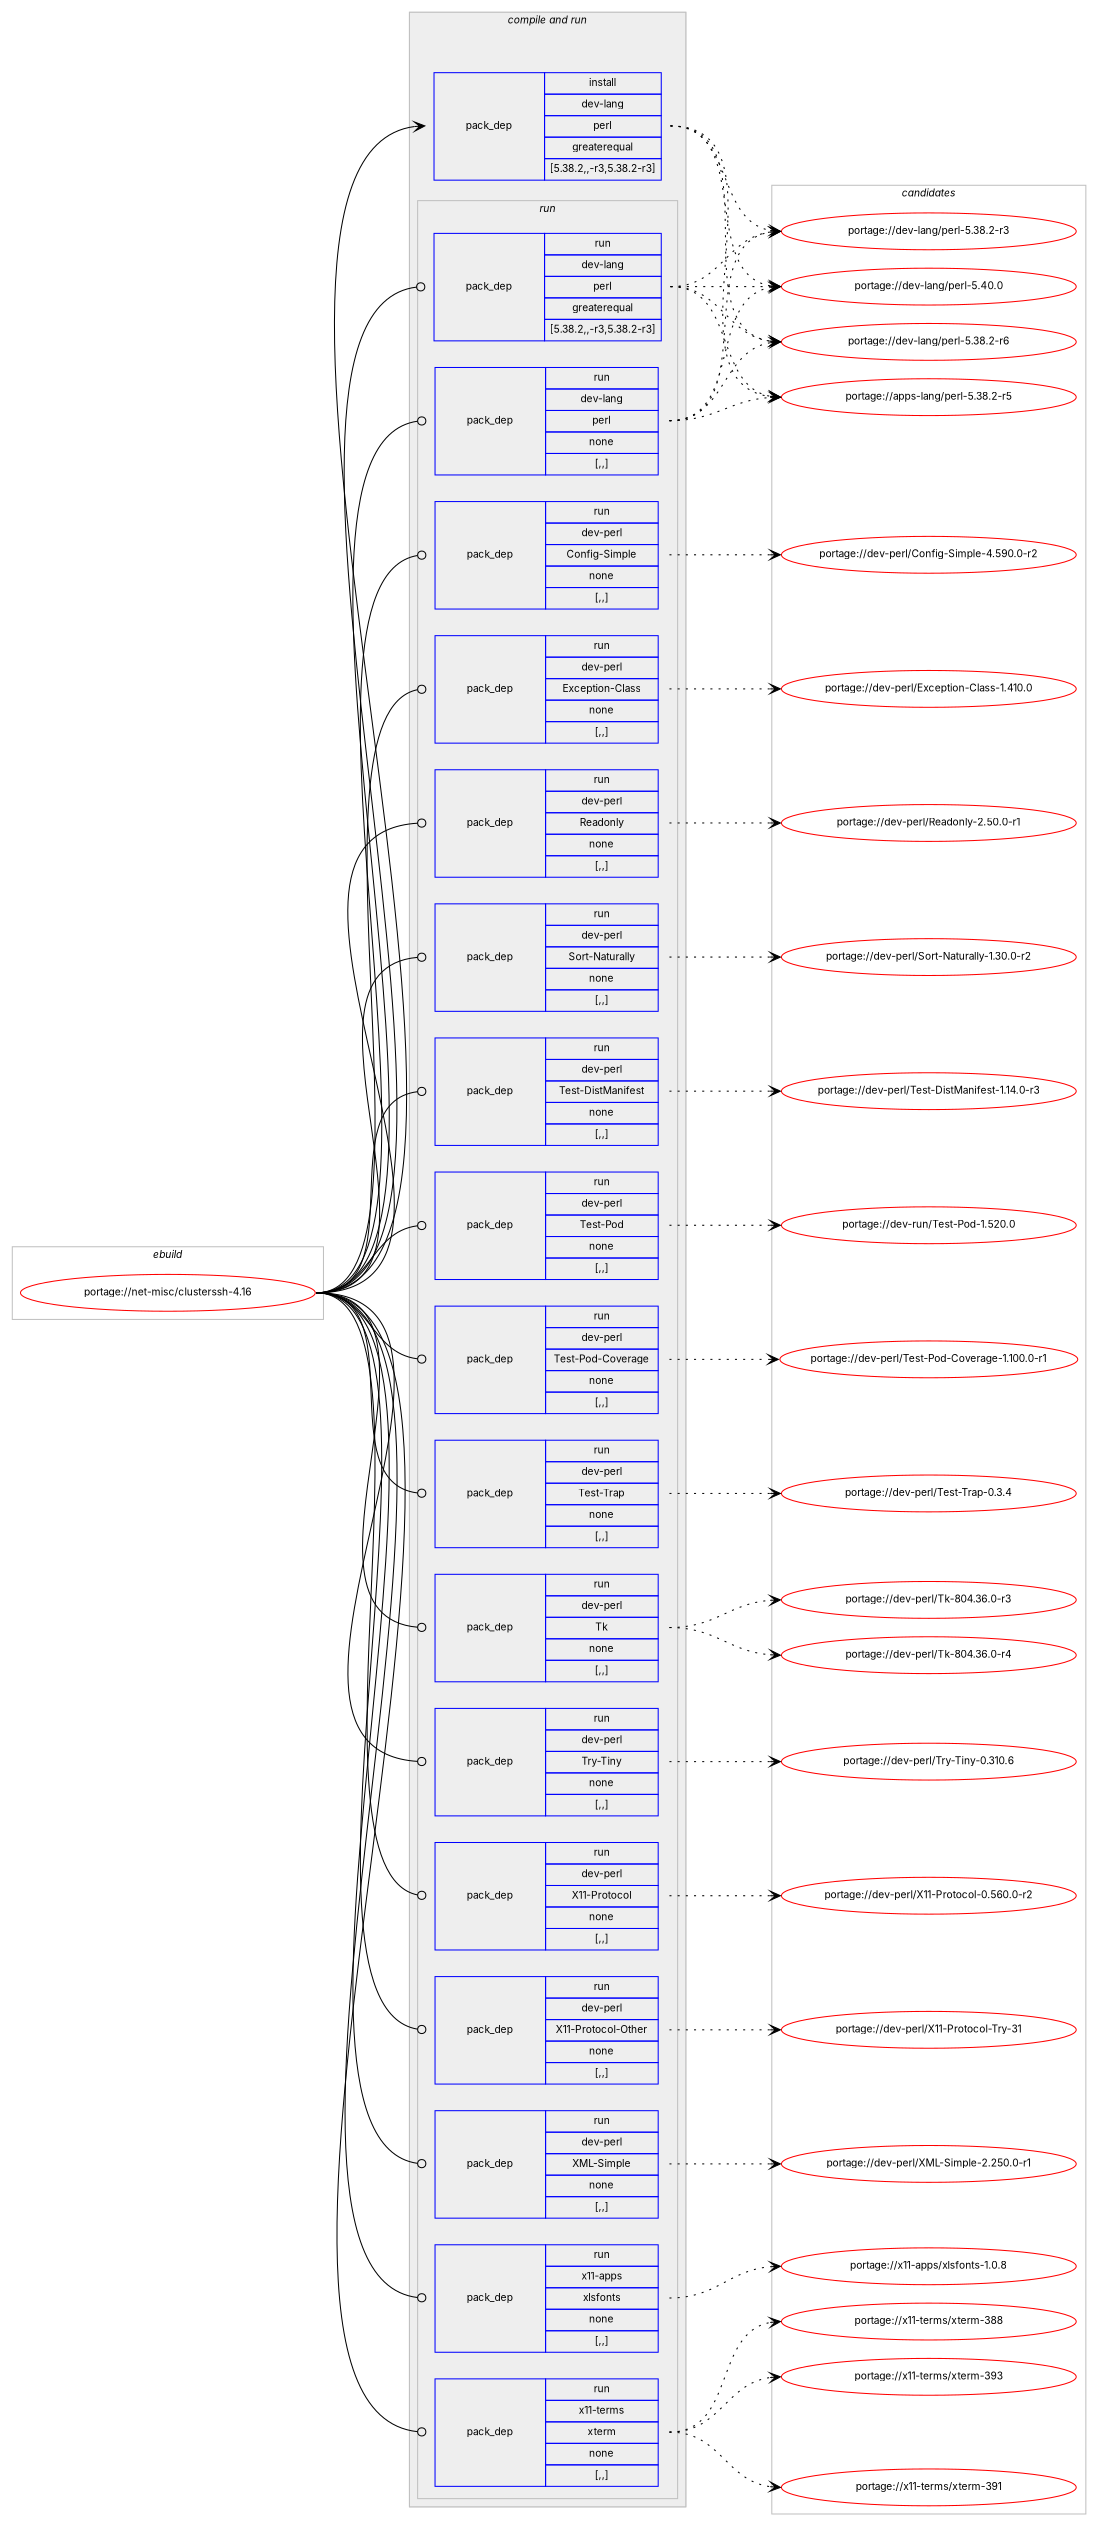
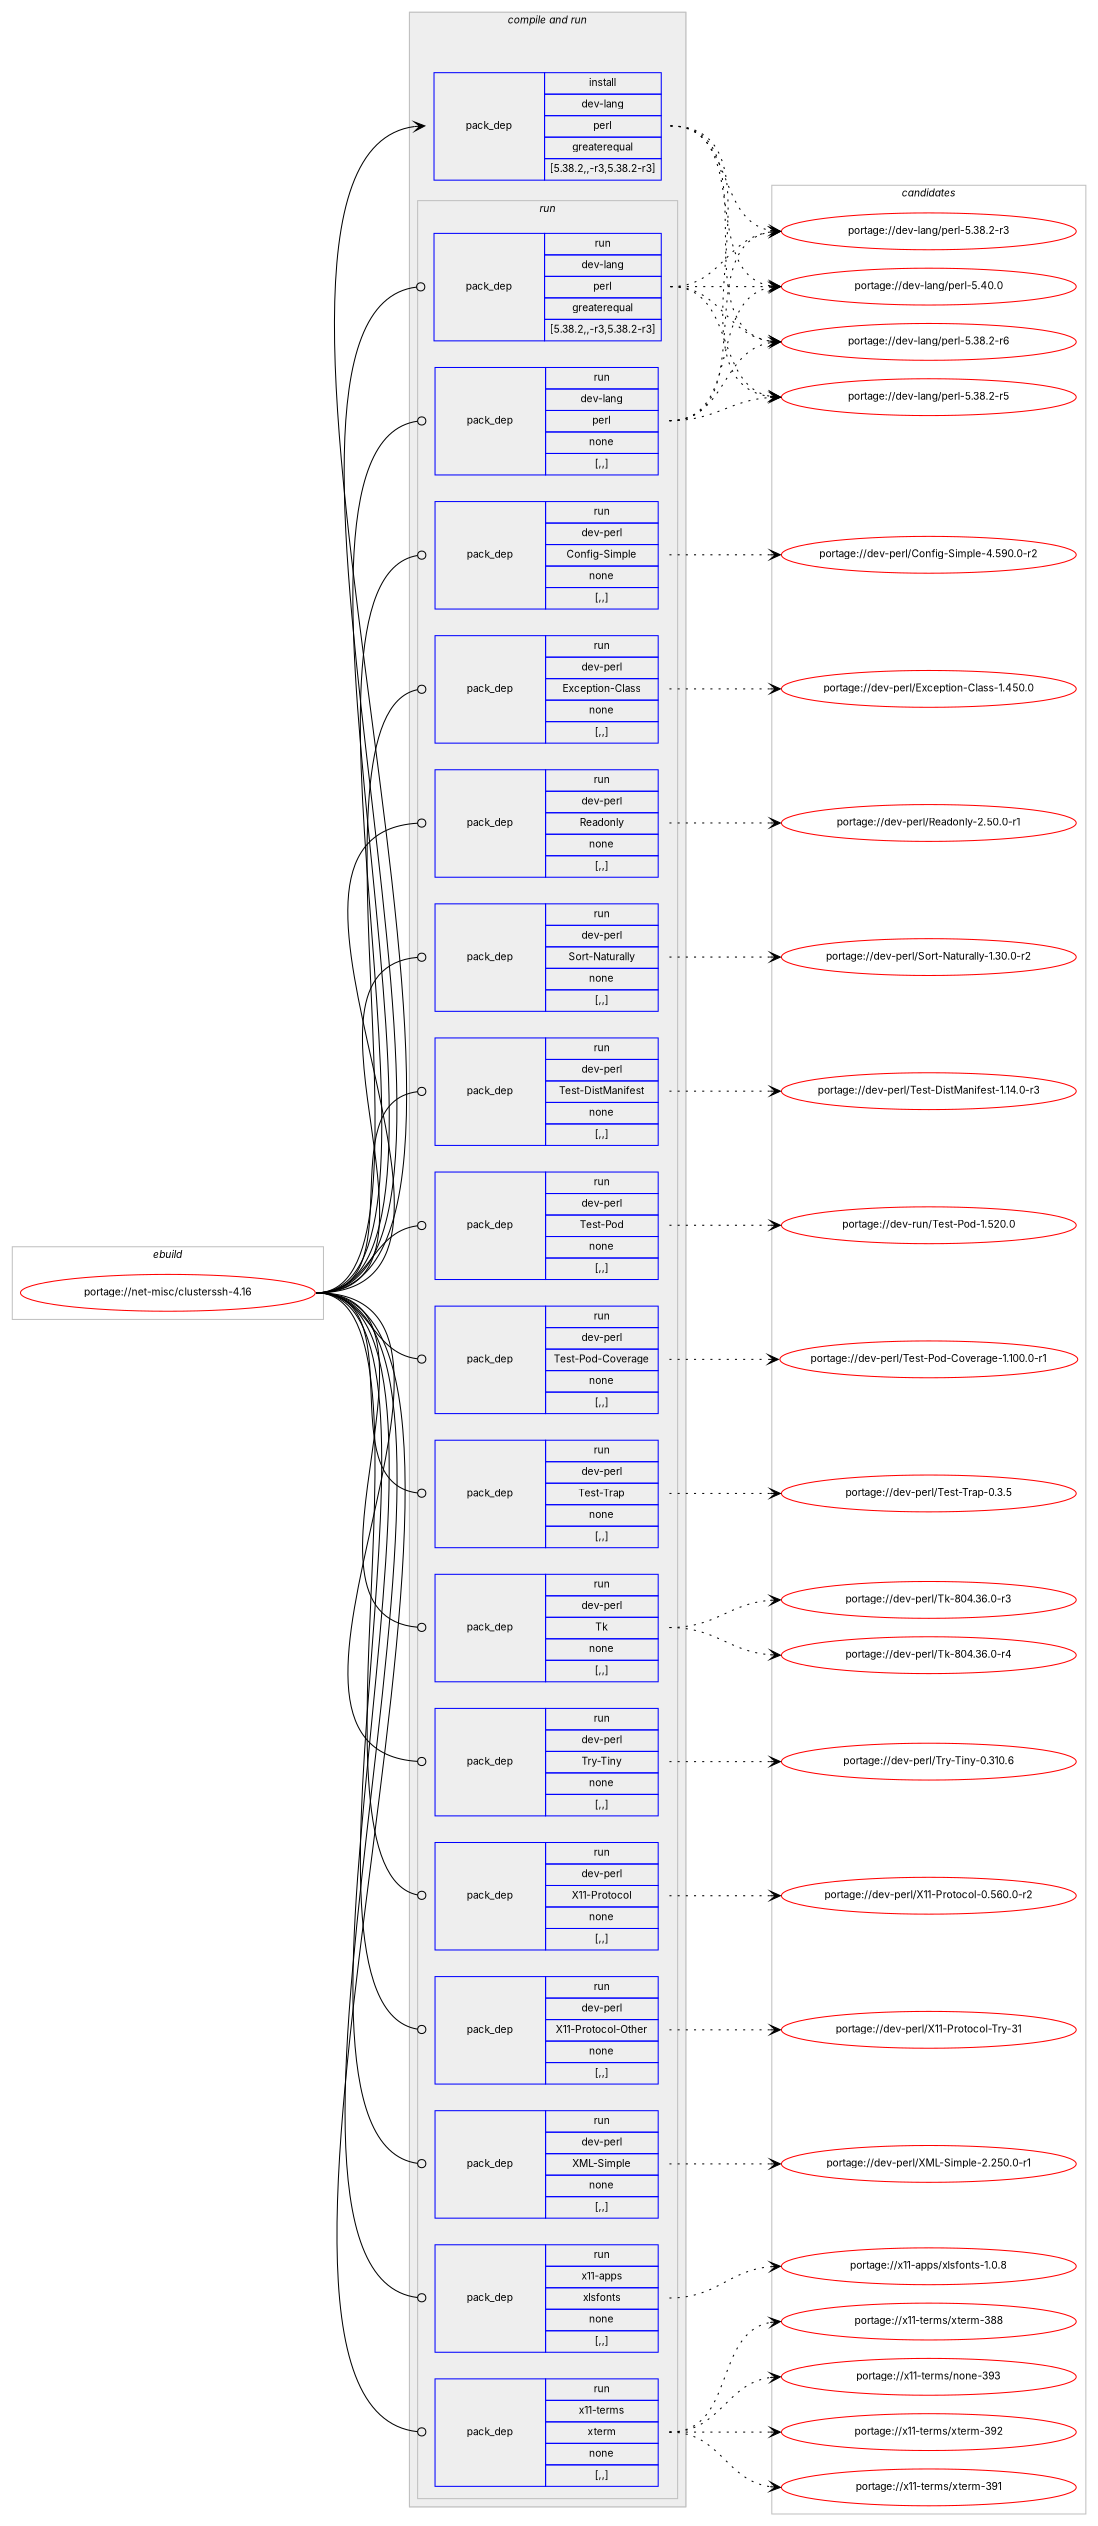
(929, 397) -> (929, 397)
(929, 689) -> (929, 689)
(929, 1493) -> (929, 1493)
(929, 2377) -> (929, 2377)
none -> (929, 2432)
